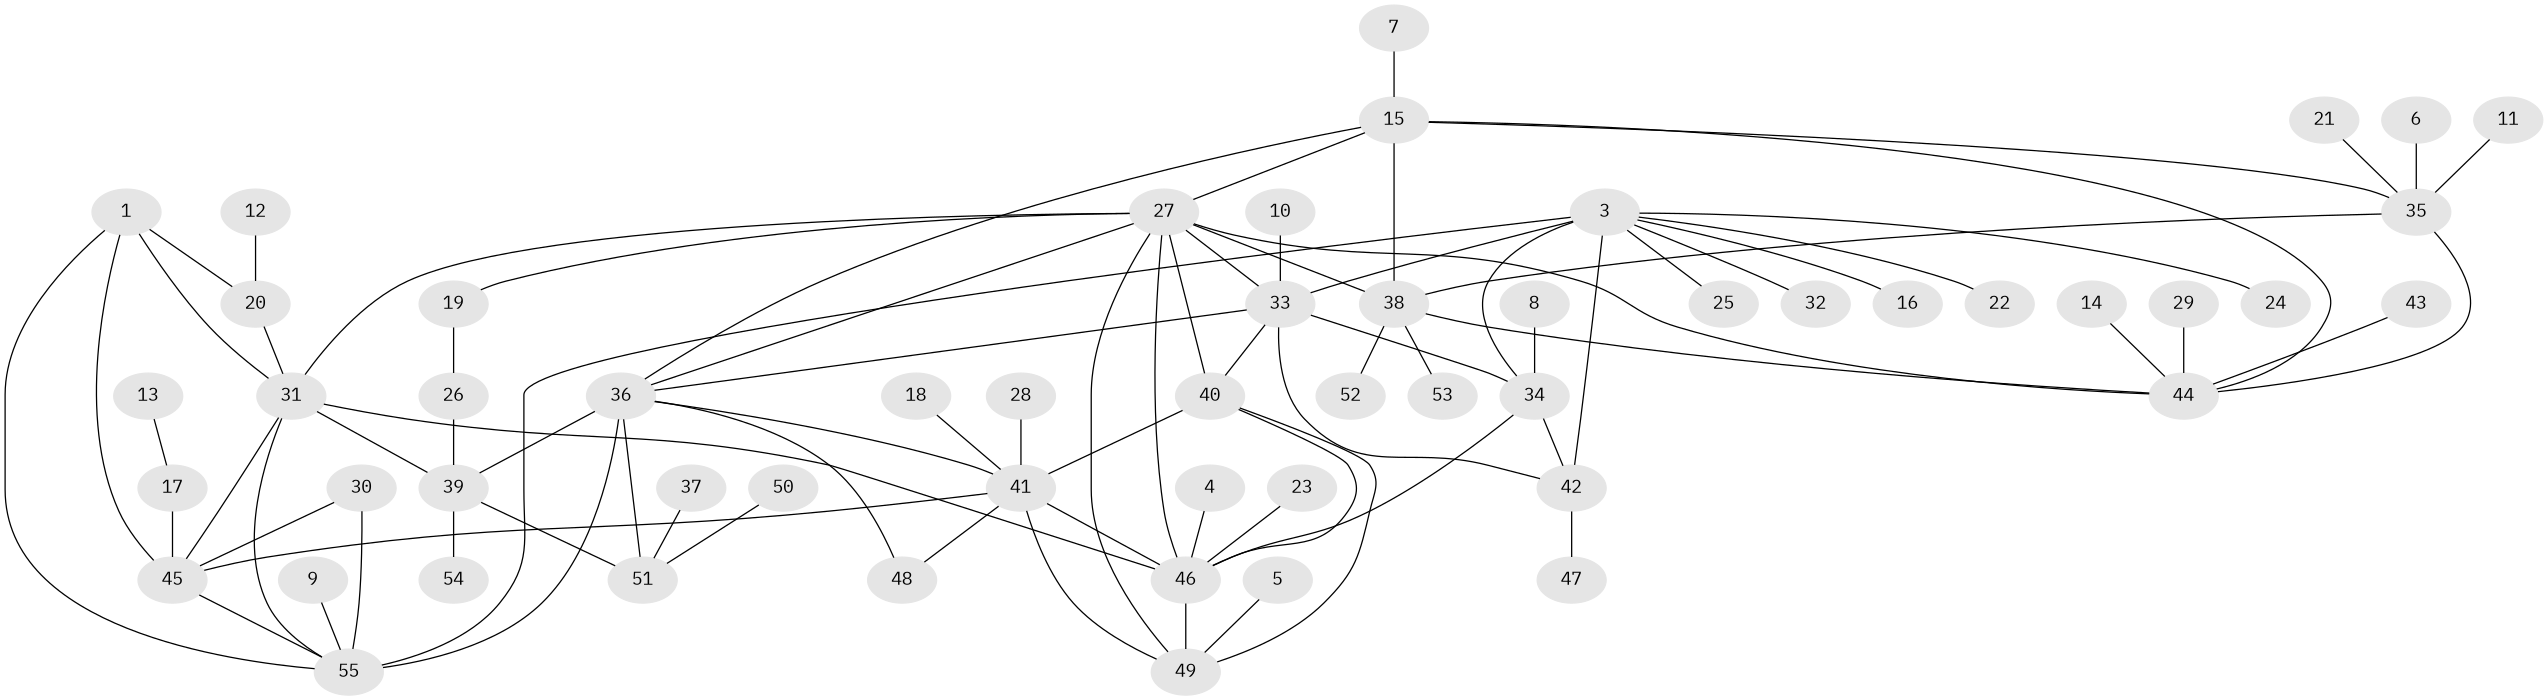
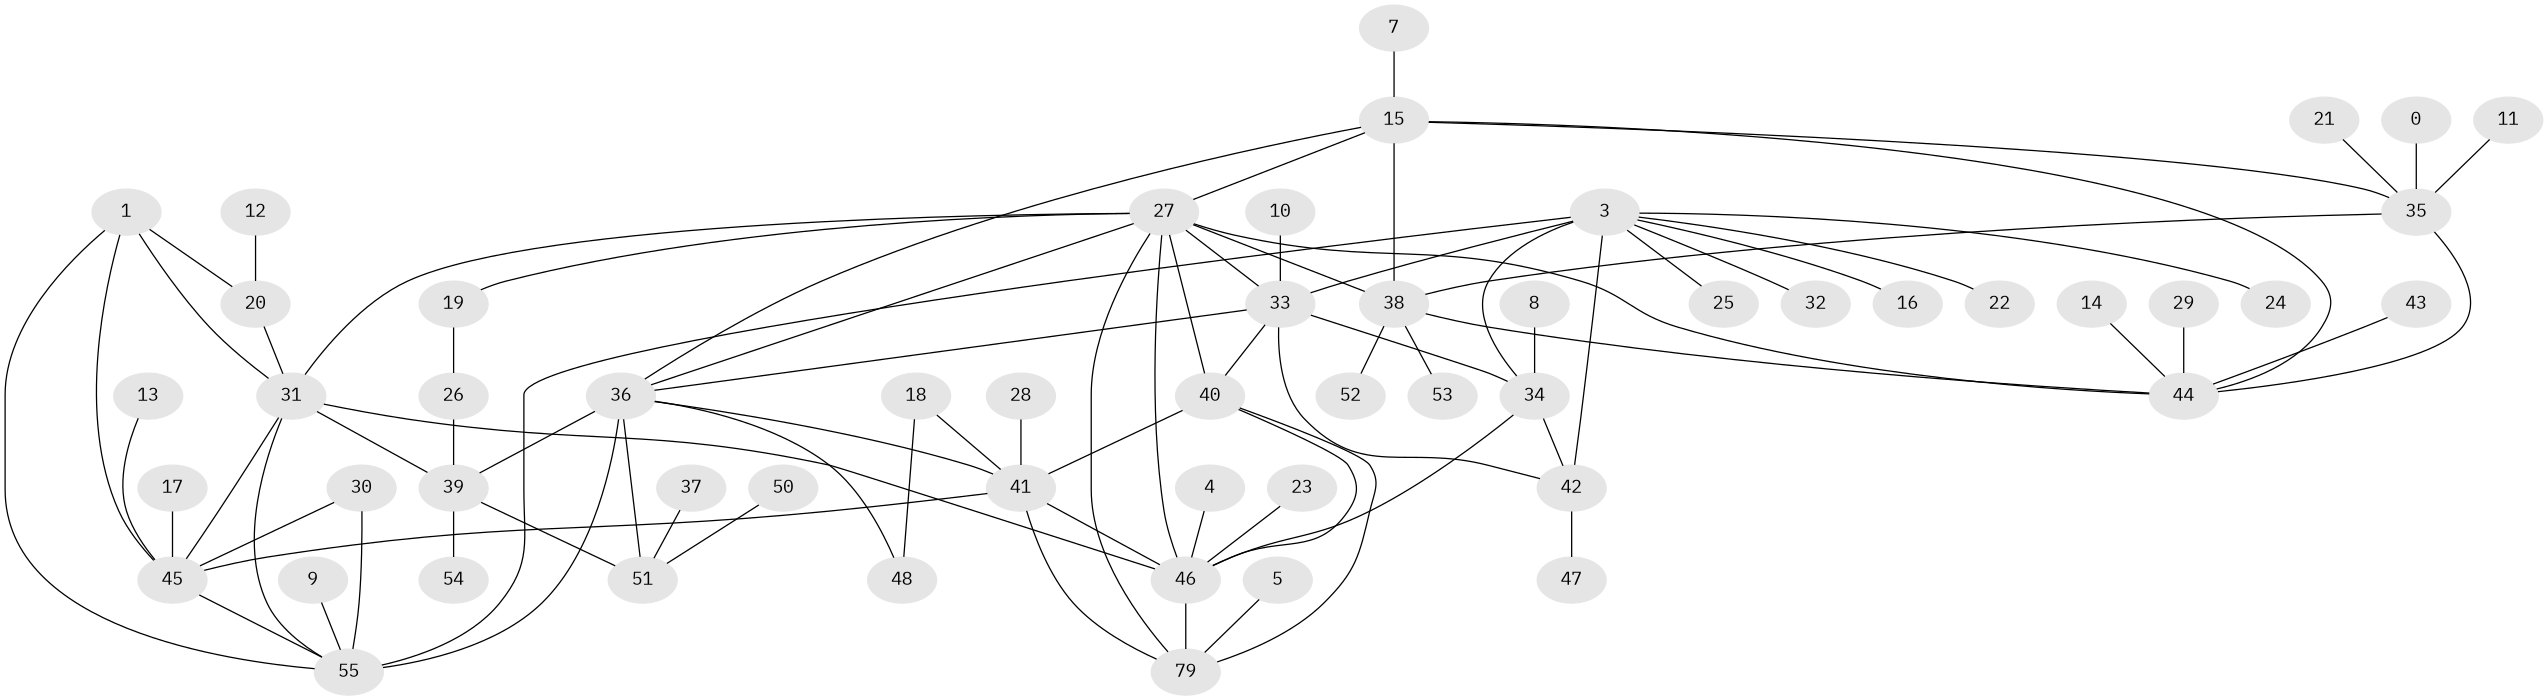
(2416, 120) -> (2416, 120)
(160, 442) -> (123, 492)
(961, 534) -> (910, 481)
(1186, 672) -> (1186, 672)
